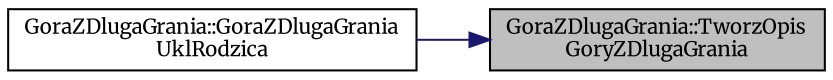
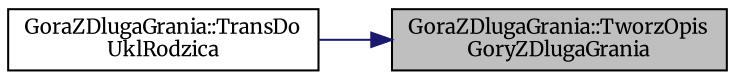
(212, 40) -> (163, 40)
